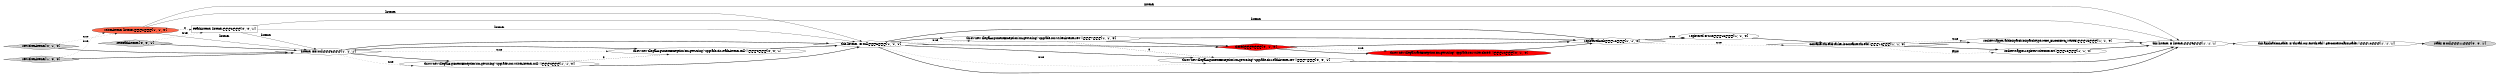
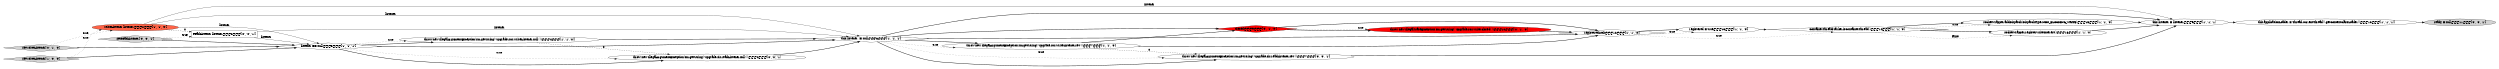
(1212, 21) -> none
